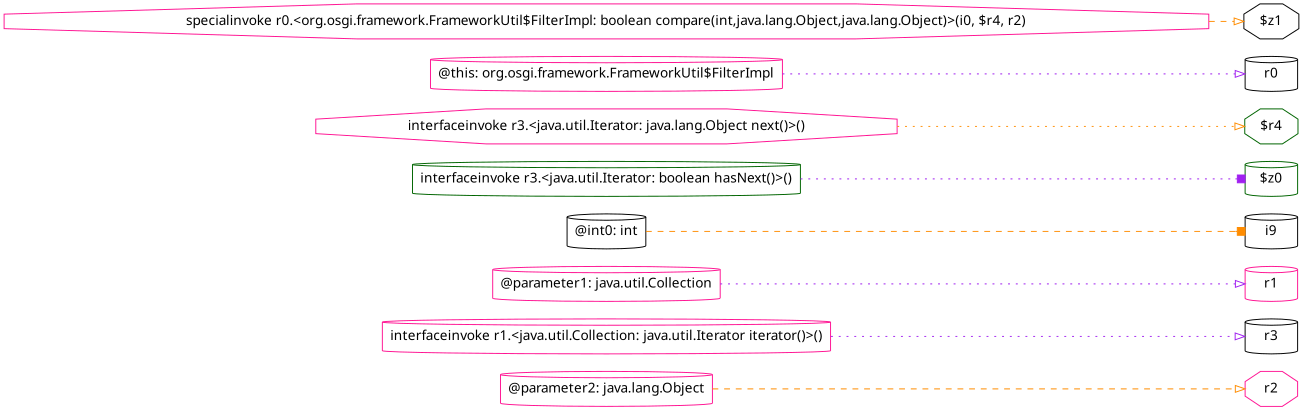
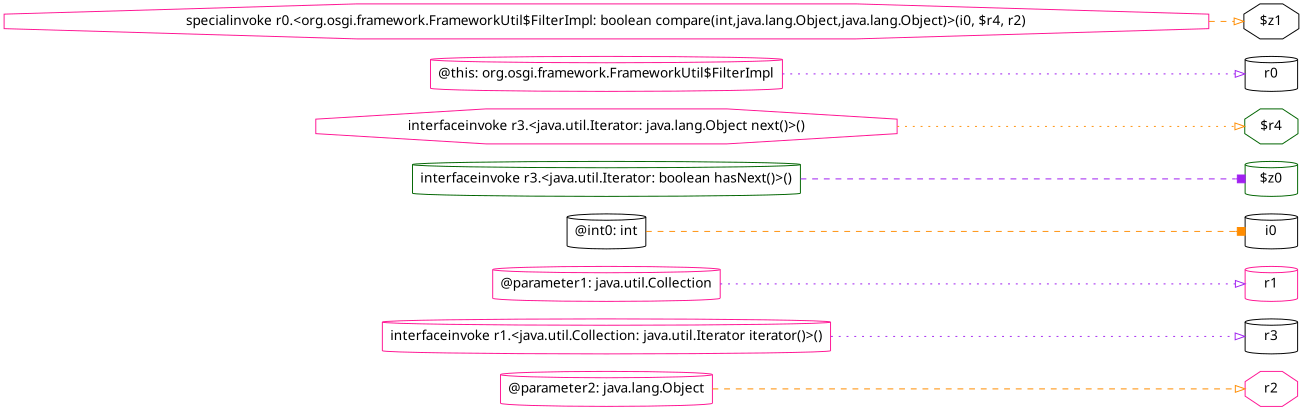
(1018, 179) -> (1018, 179)
(1271, 231) -> (1271, 231)
